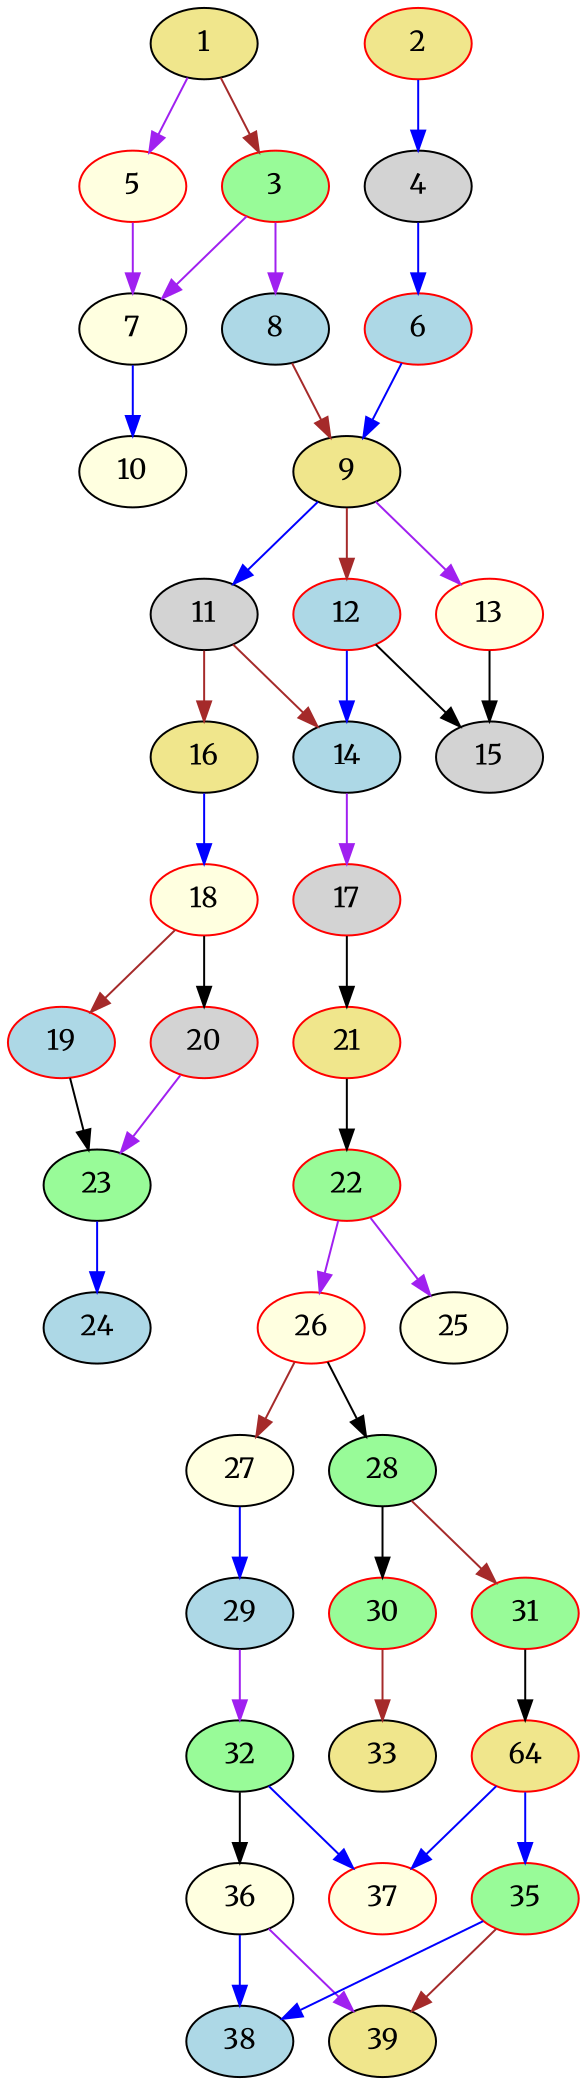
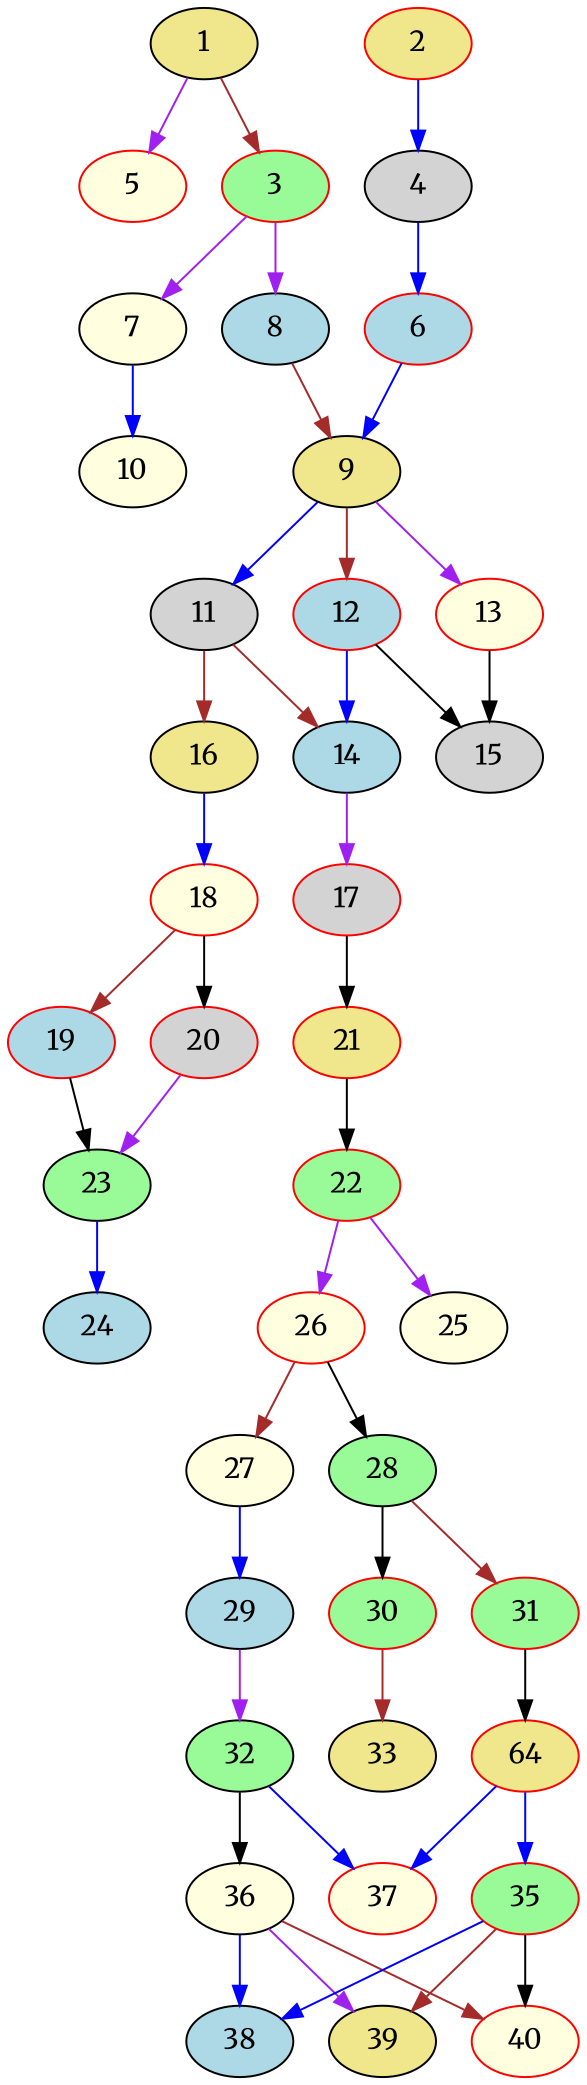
(133, 248) -> none
none -> (525, 2041)
